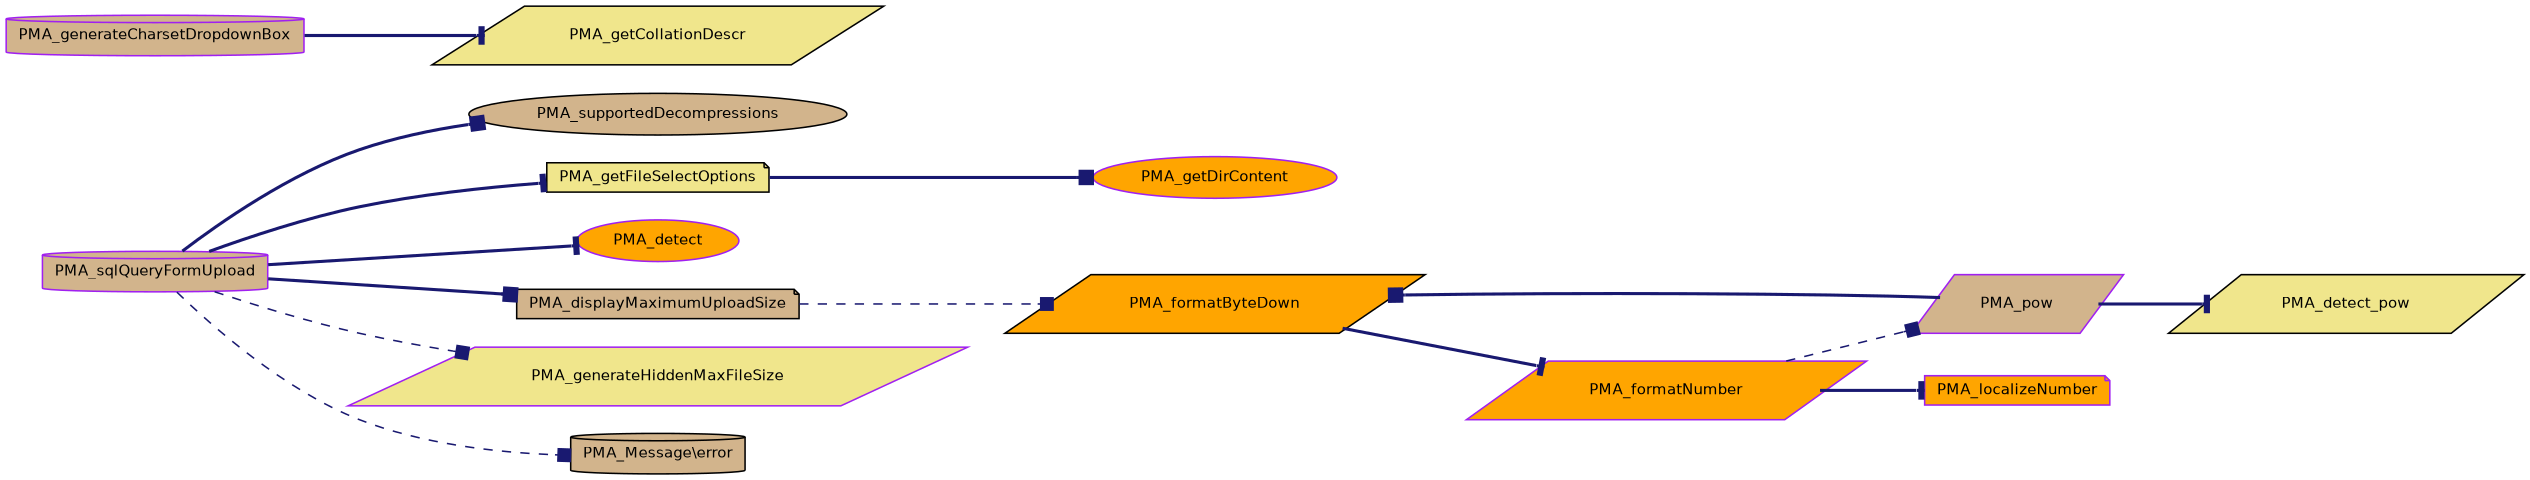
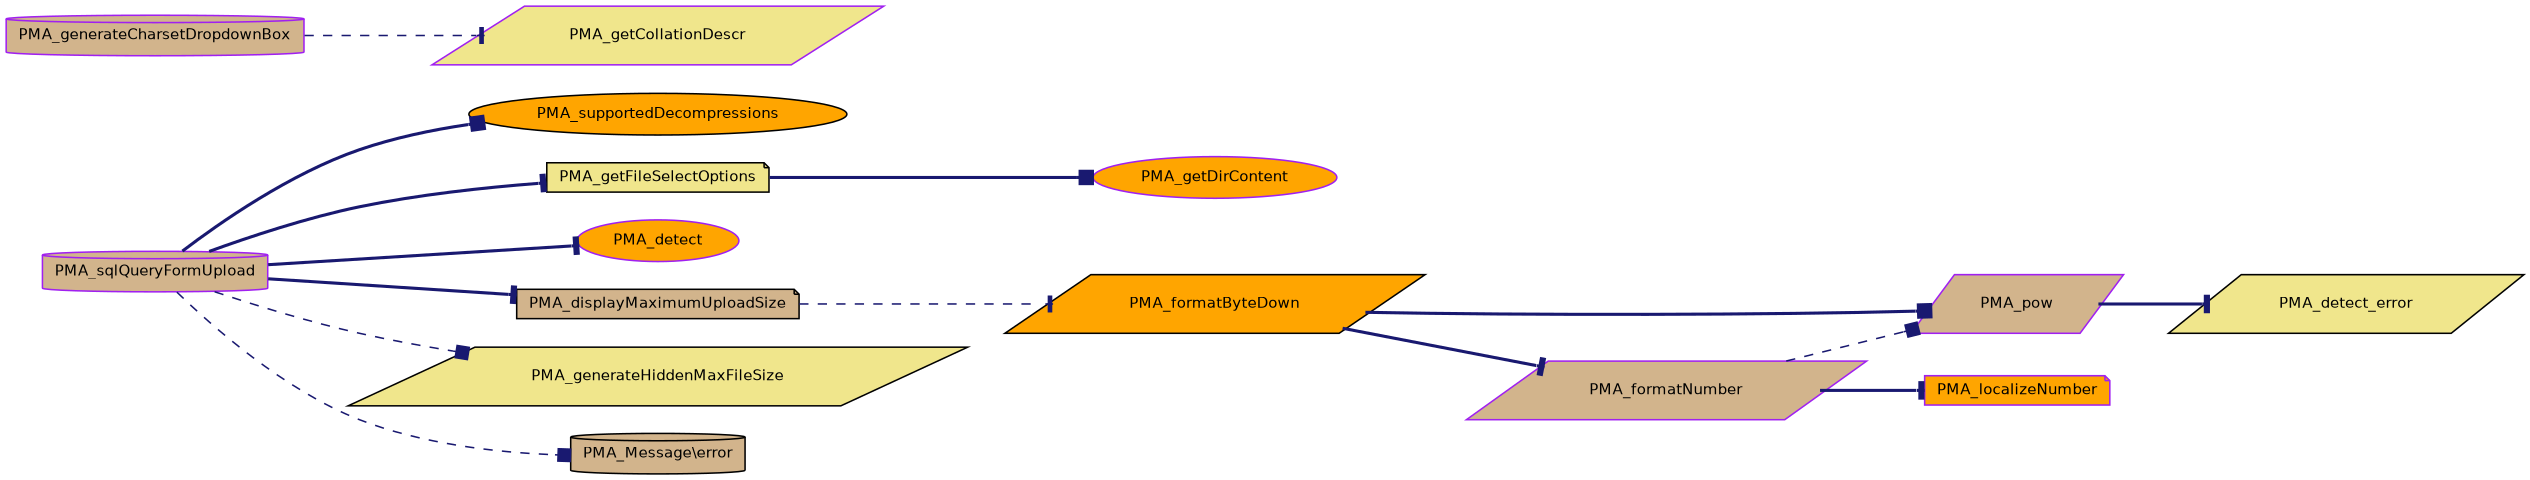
(390, 35) -> (390, 35)
(658, 35) -> (658, 35)
(658, 114) -> (658, 114)
(388, 287) -> (388, 287)
(1673, 294) -> (1640, 314)
(918, 304) -> (918, 304)
(2346, 304) -> (2346, 304)
(658, 377) -> (658, 377)
(1666, 390) -> (1666, 390)
